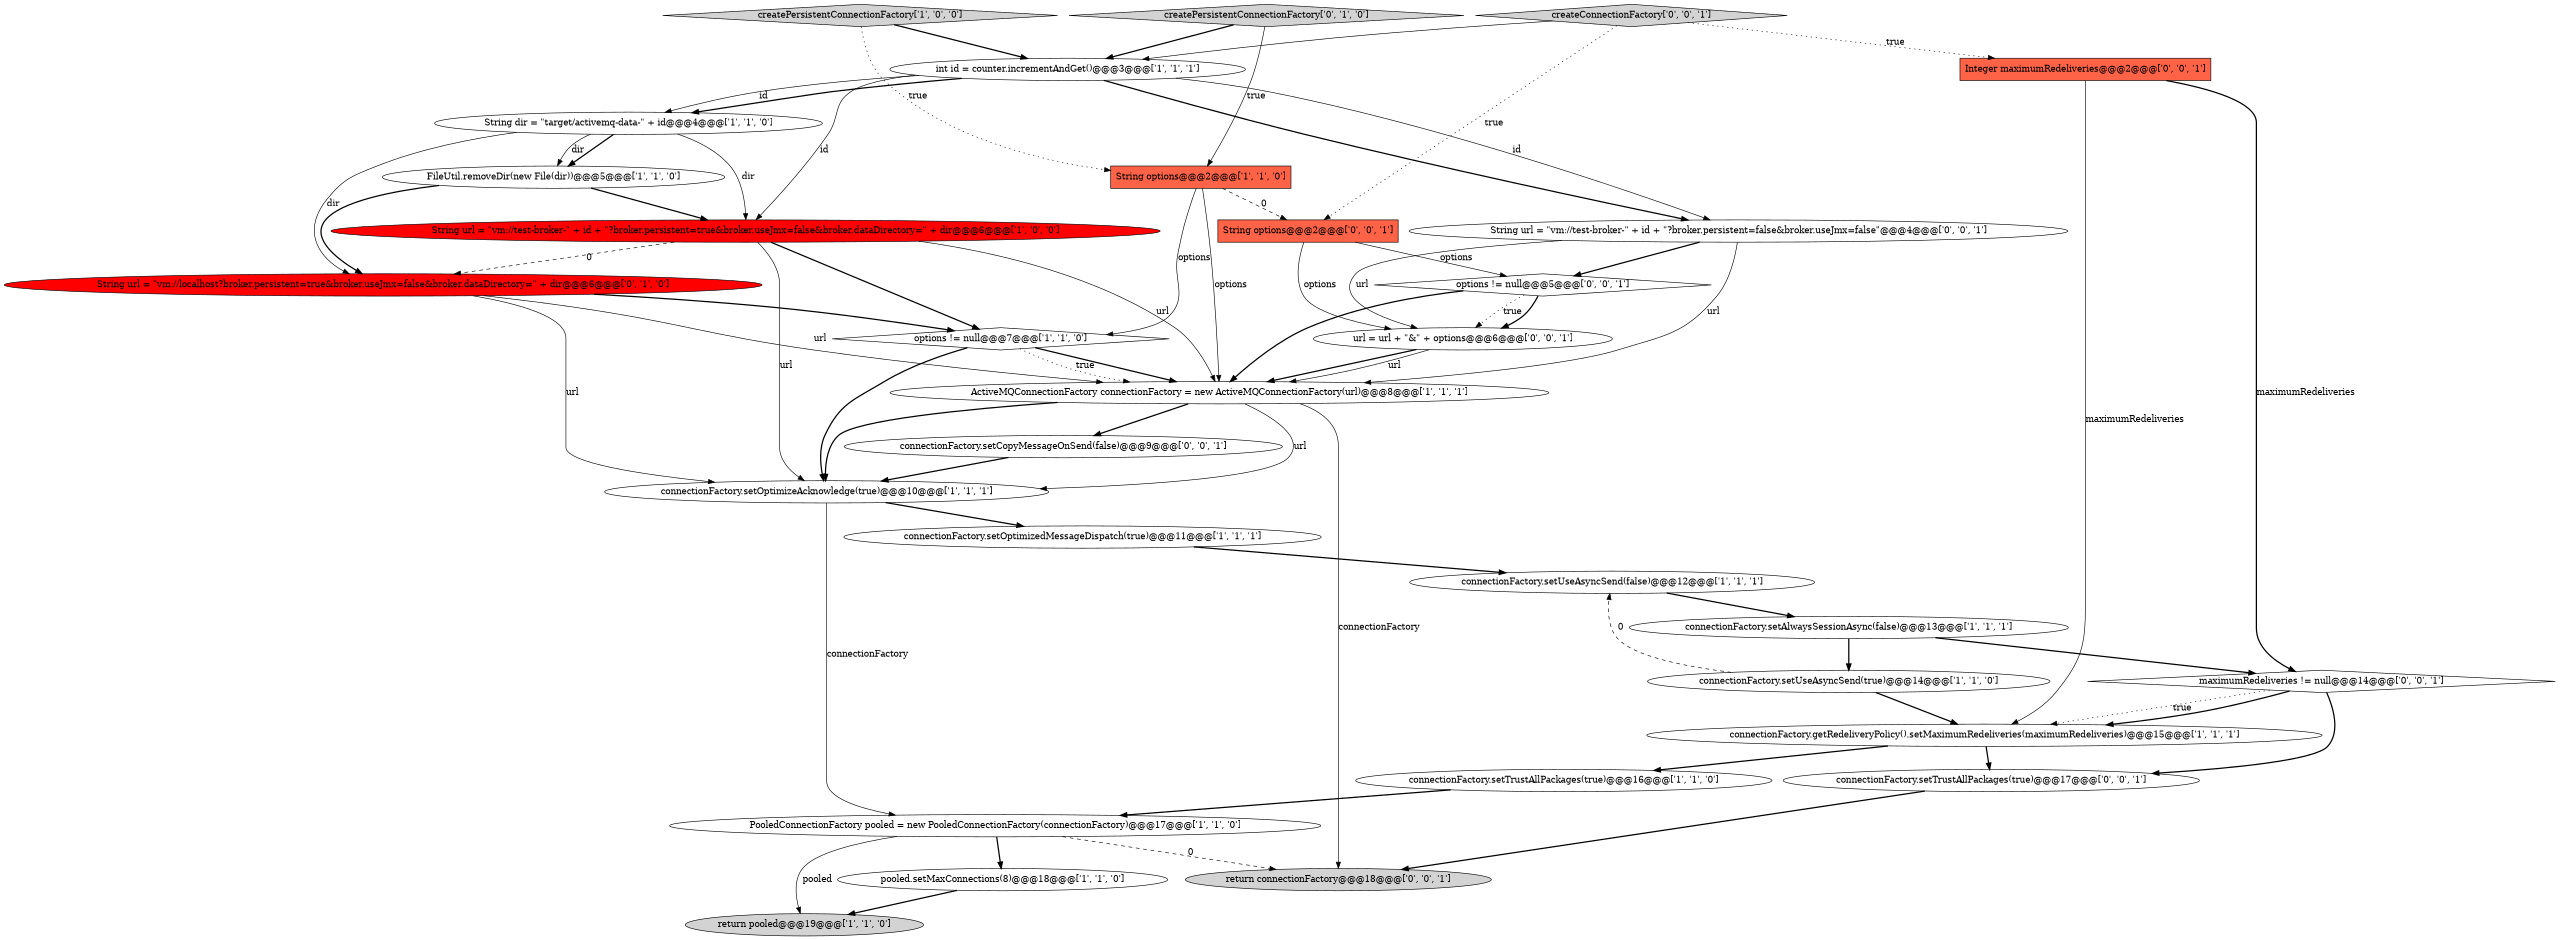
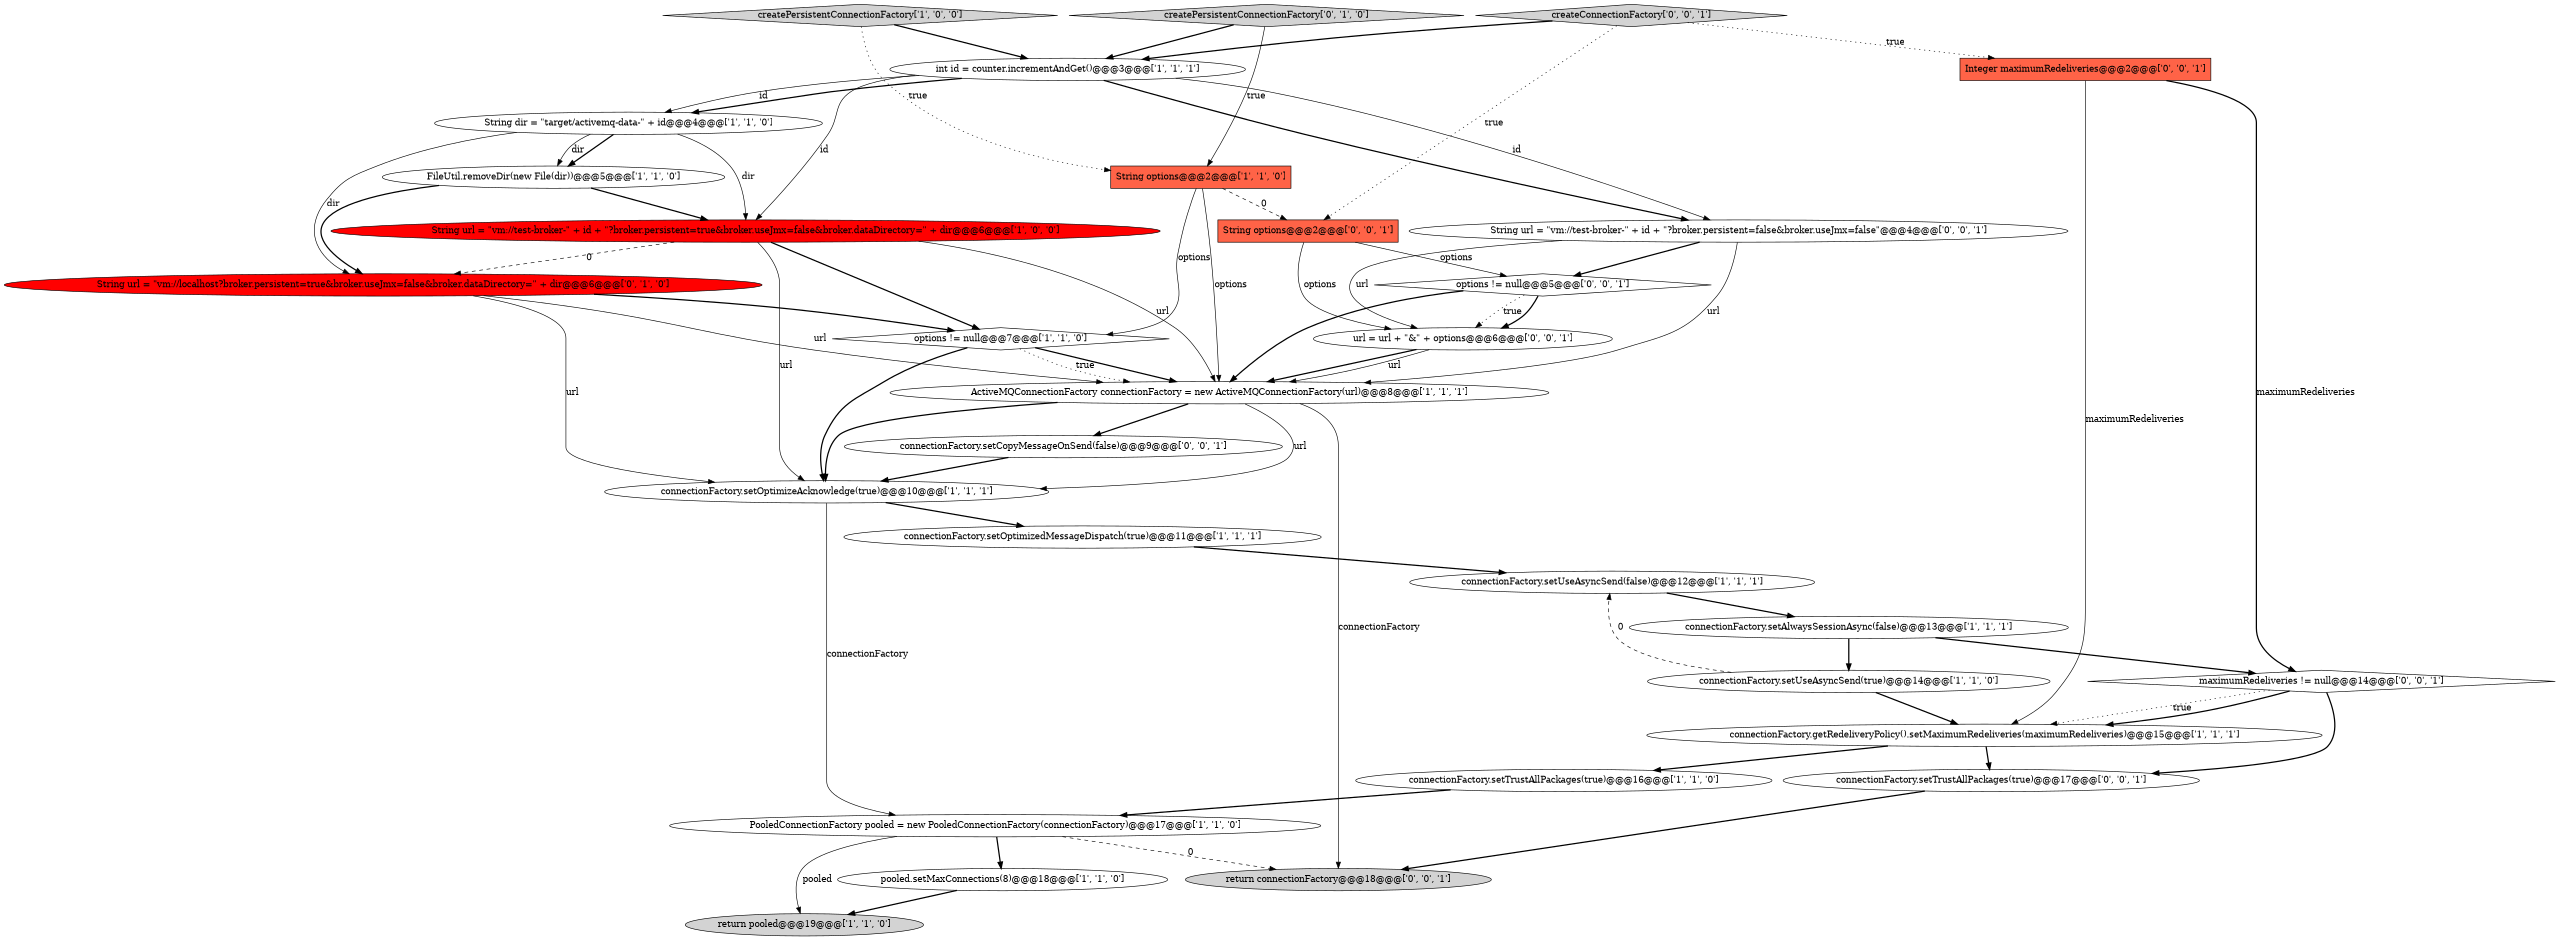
(1350, 36) -> (1350, 36)
